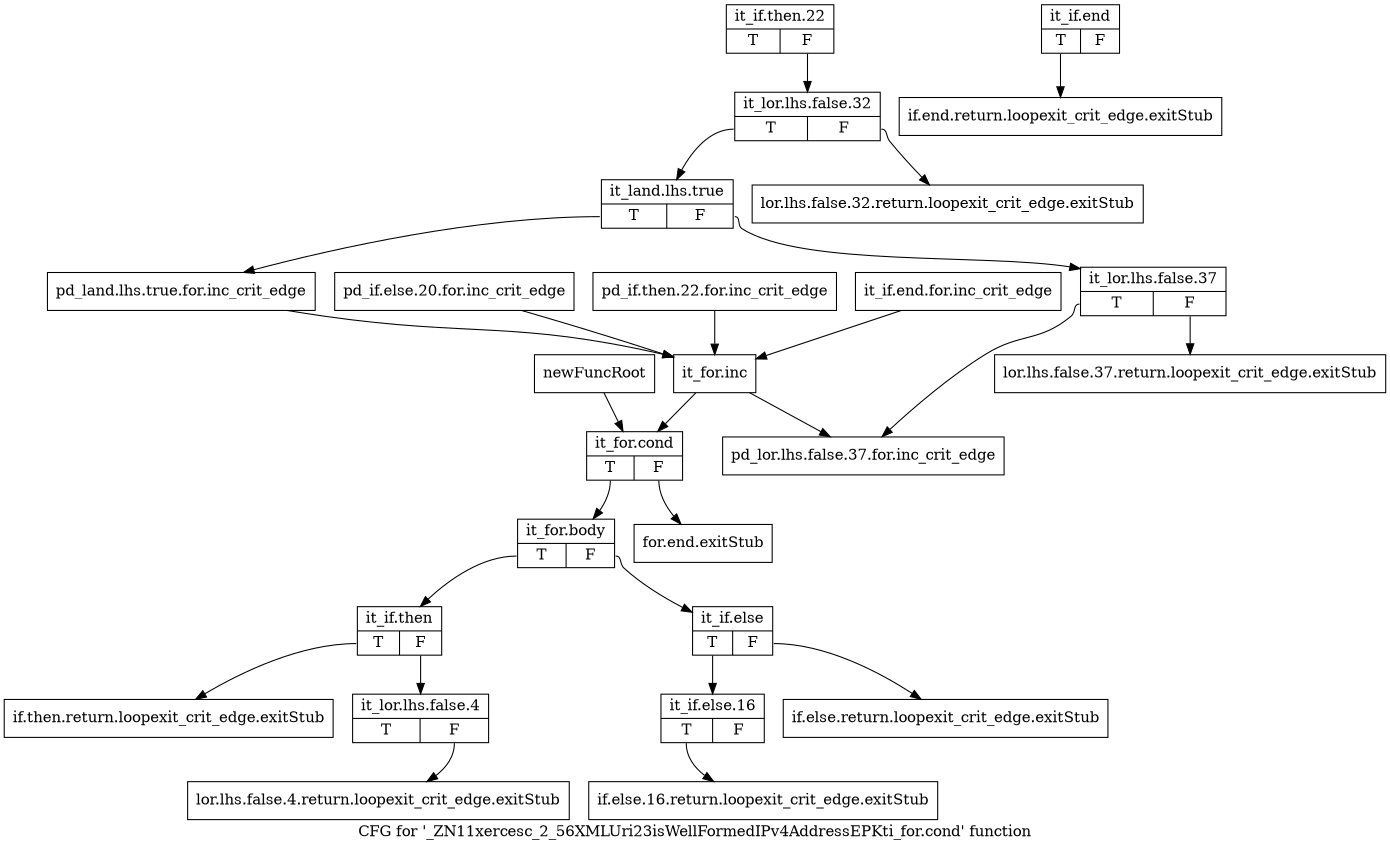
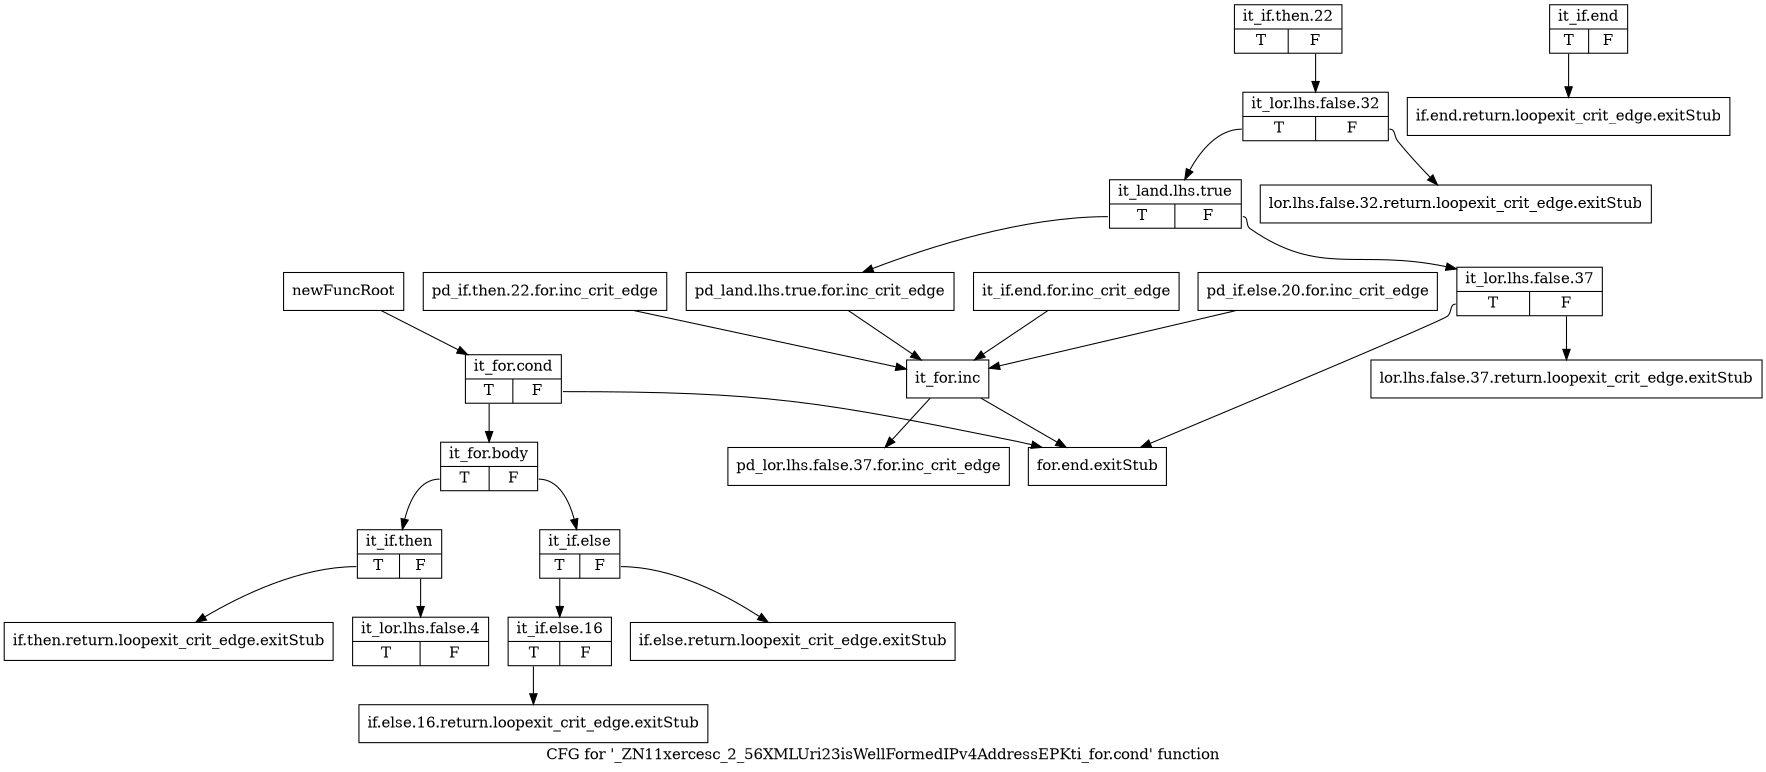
(981, 357) -> (1307, 378)
(681, 408) -> (1019, 420)
(378, 801) -> none
